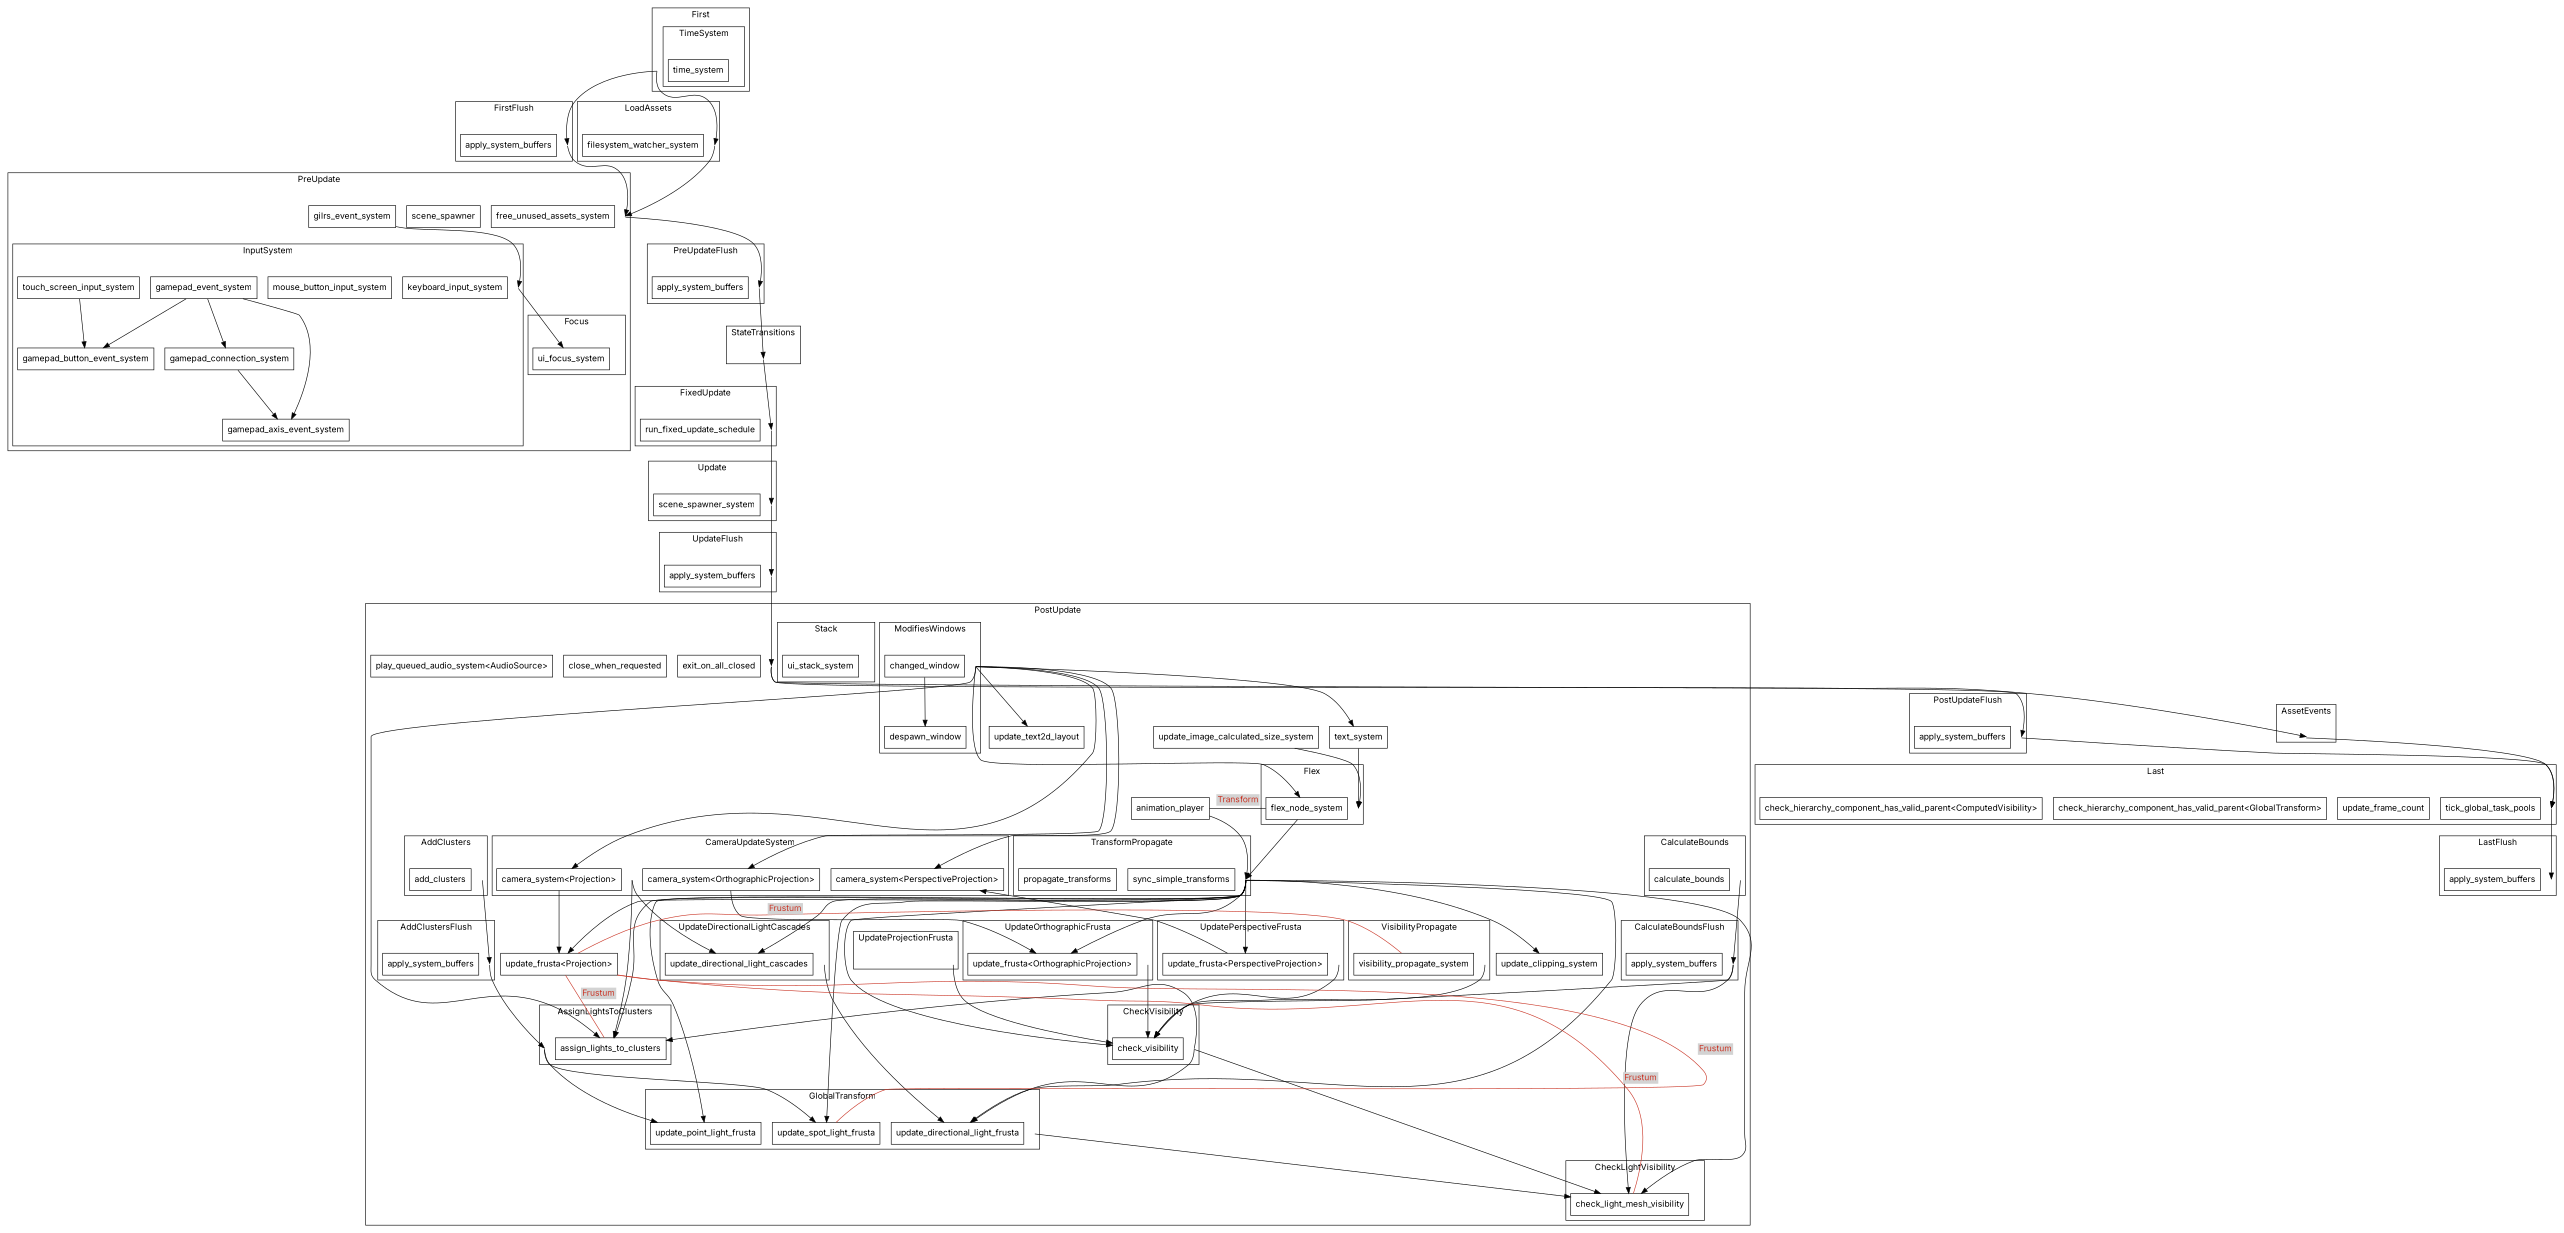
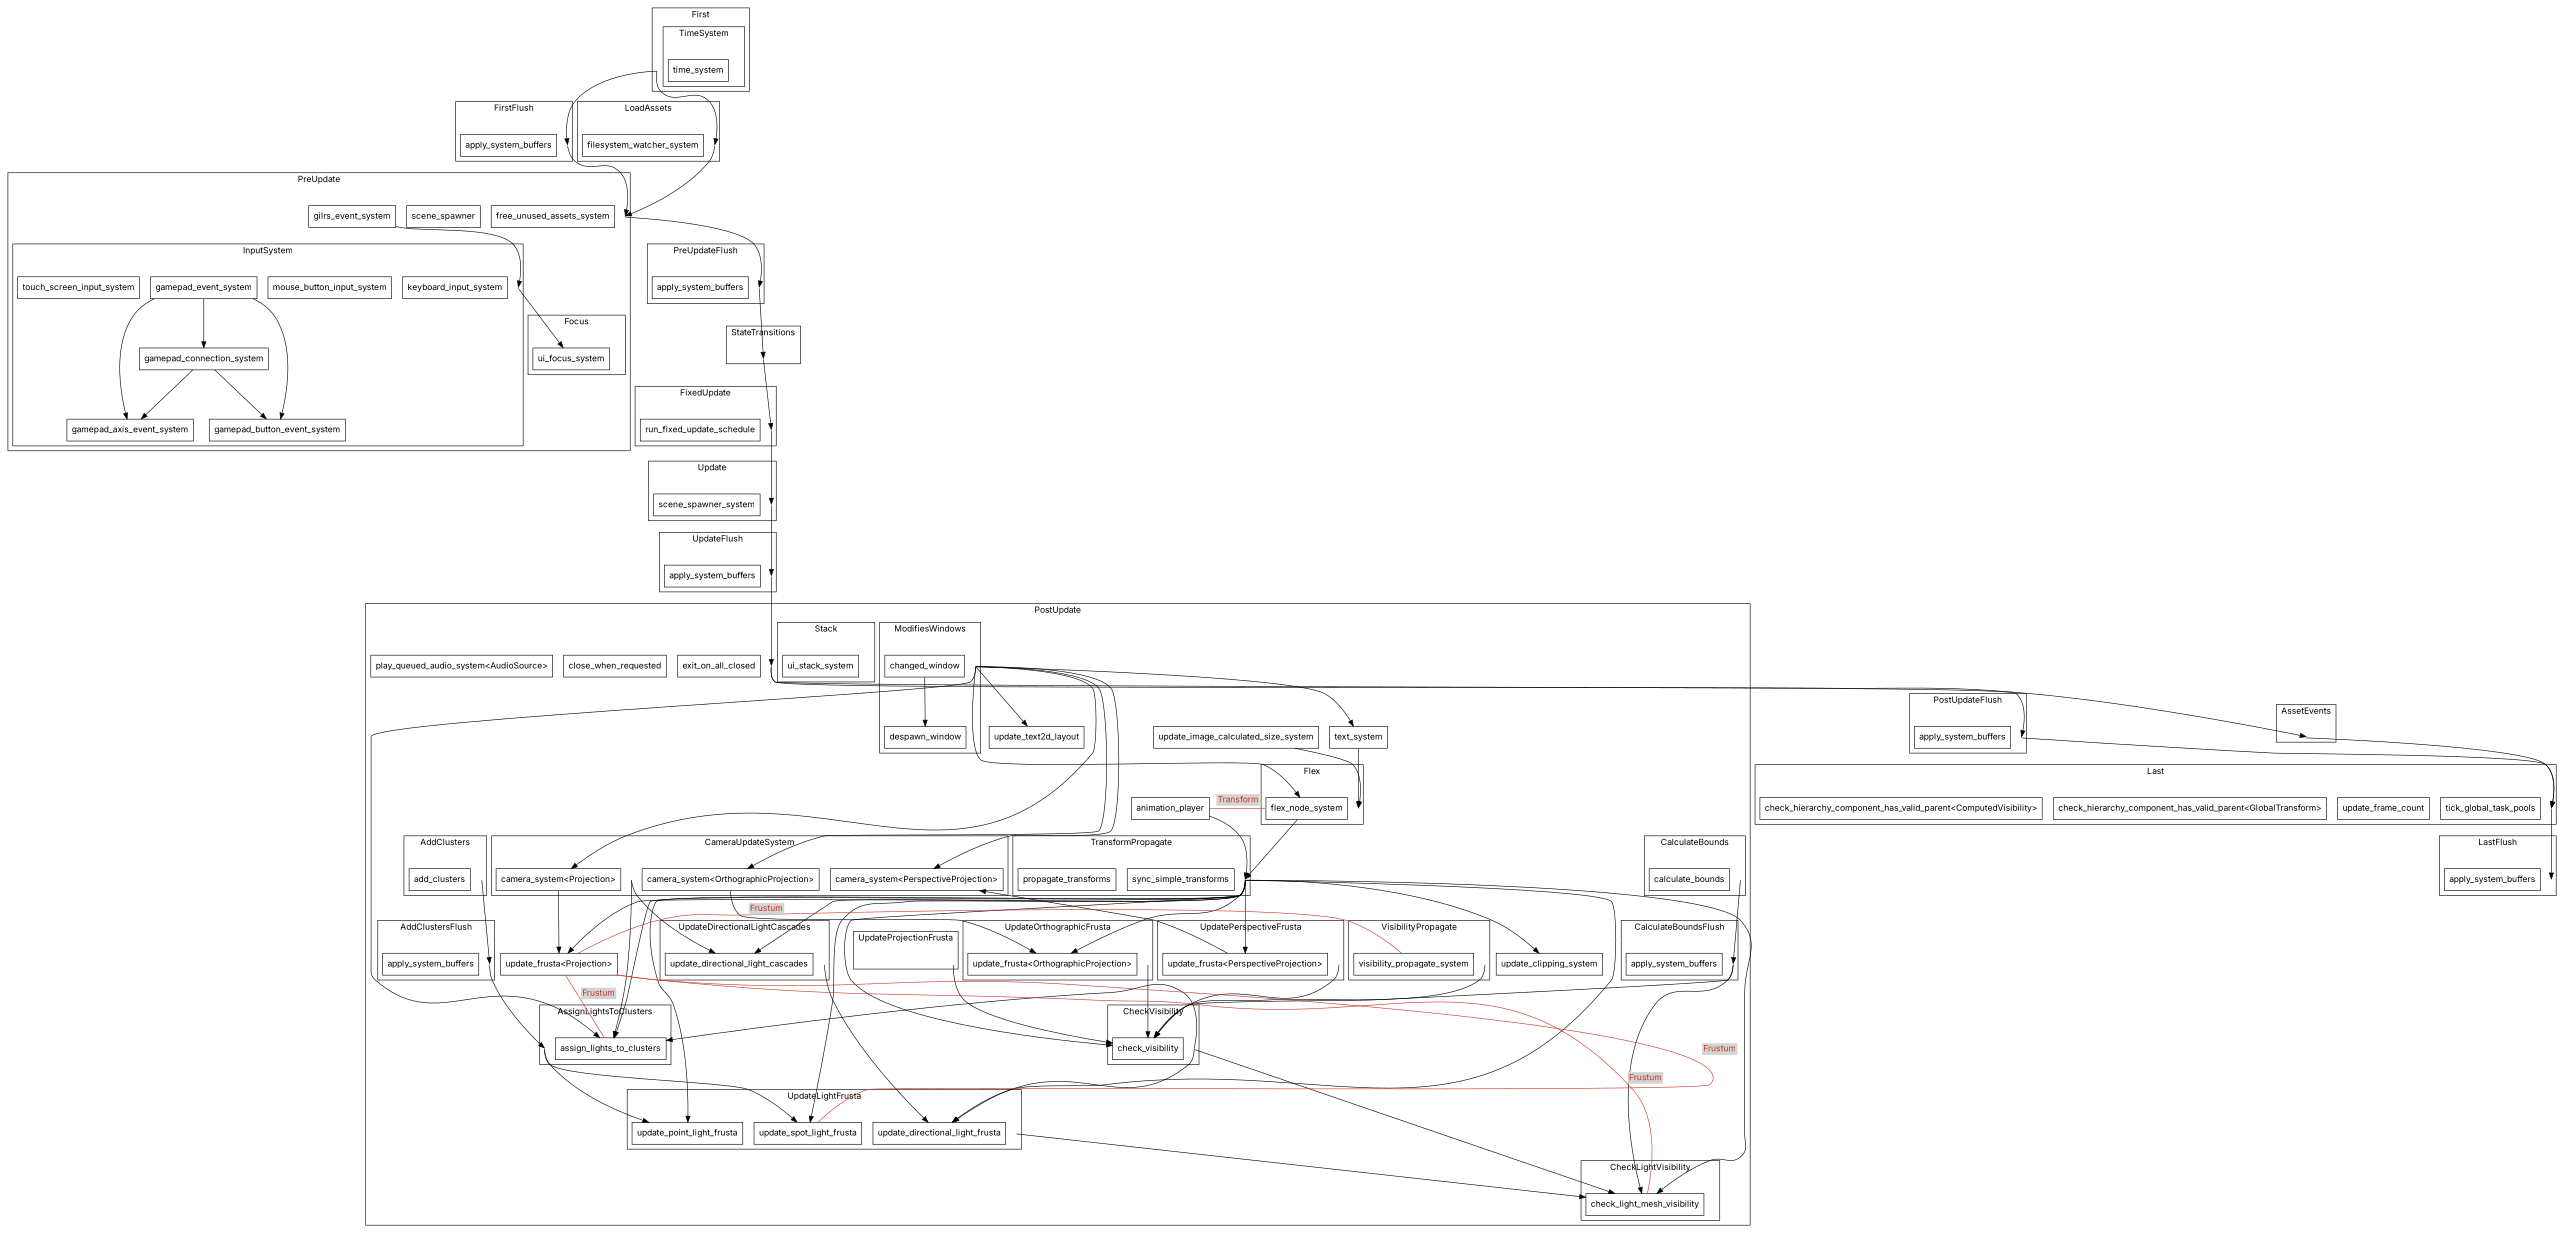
(82, 320) -> (238, 392)
(1238, 808) -> (1238, 808)
(843, 1097) -> (824, 1097)
